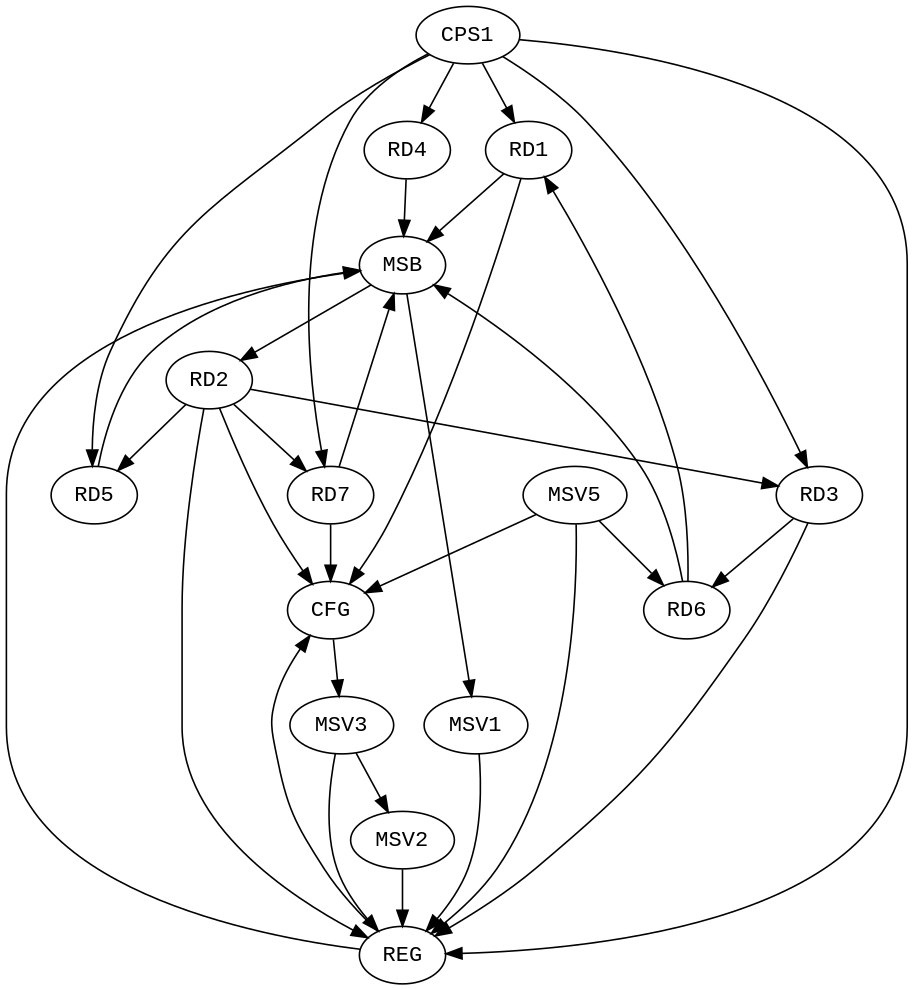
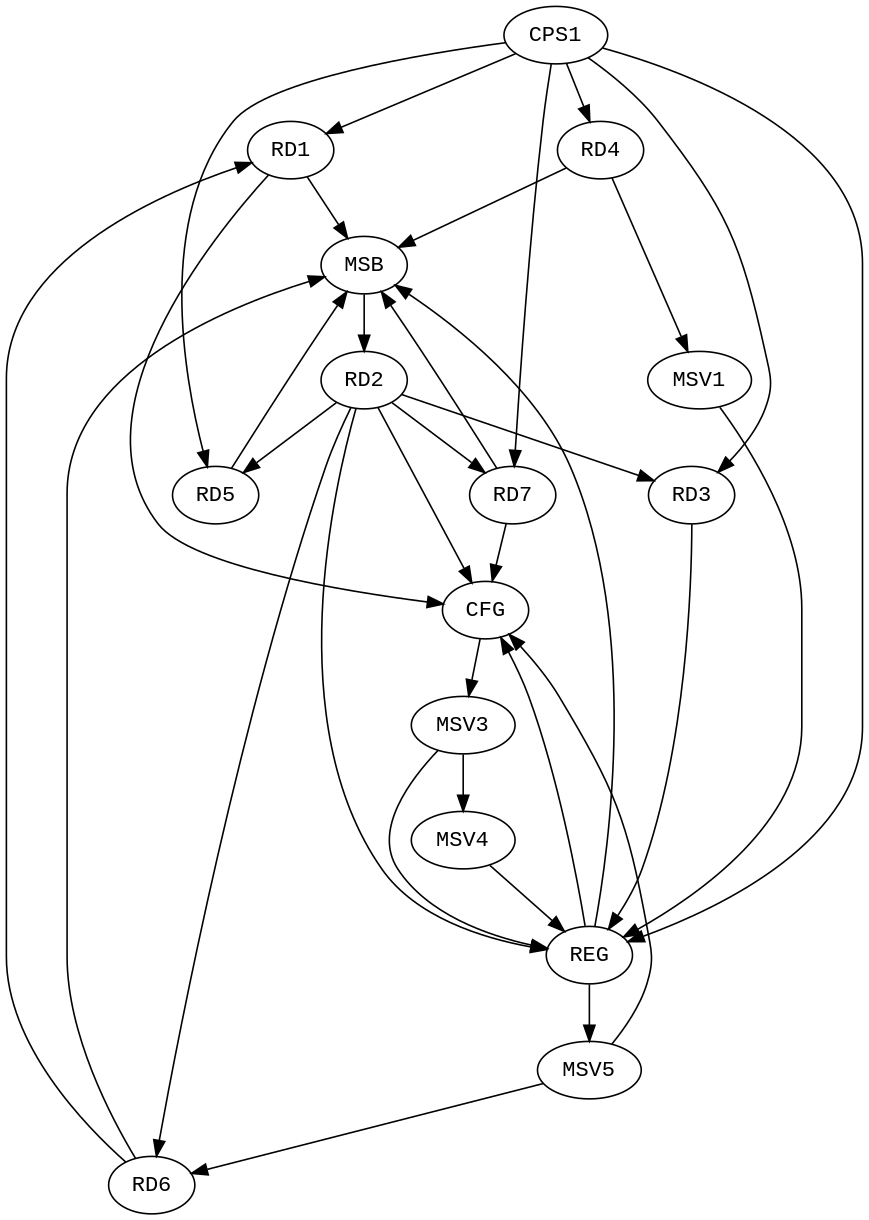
(438, 487) -> (647, 257)
(759, 548) -> (238, 770)
(552, 740) -> (589, 1005)
(402, 840) -> (463, 840)
